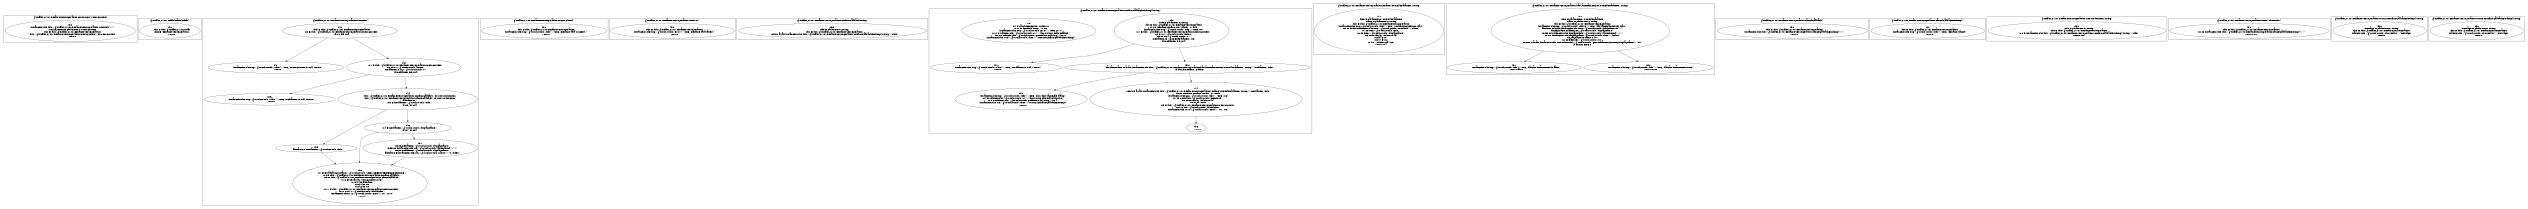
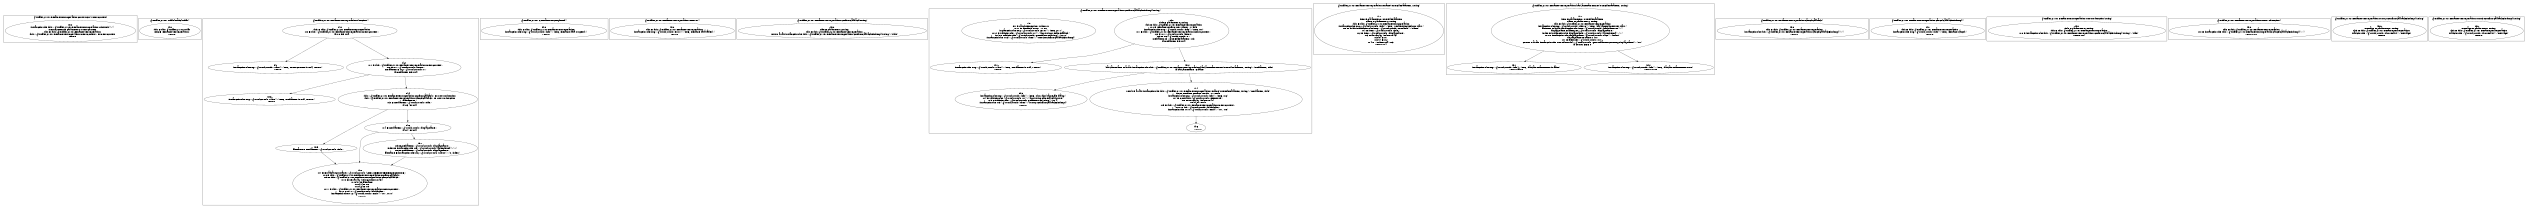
(544, 20) -> (544, 20)
